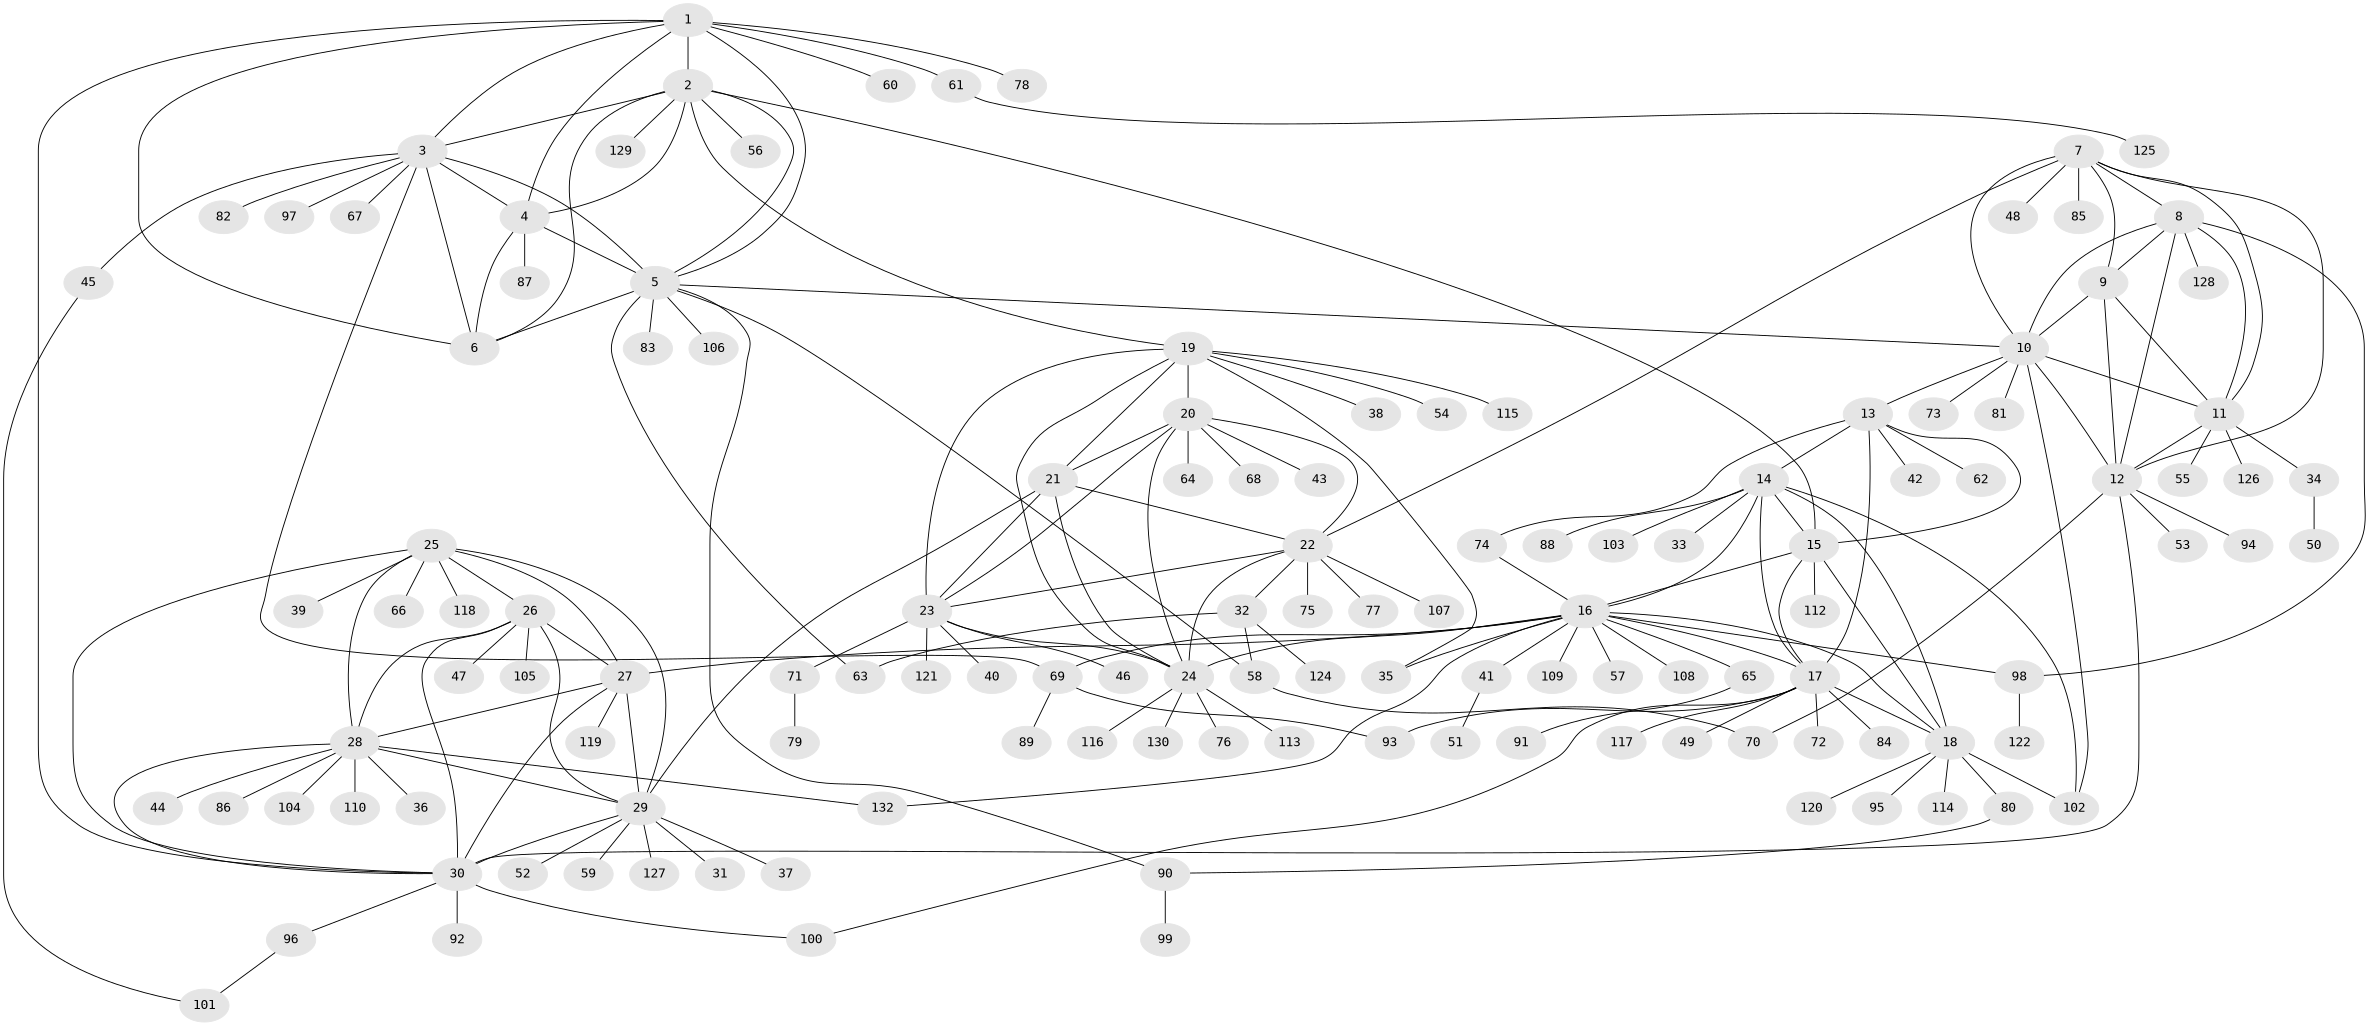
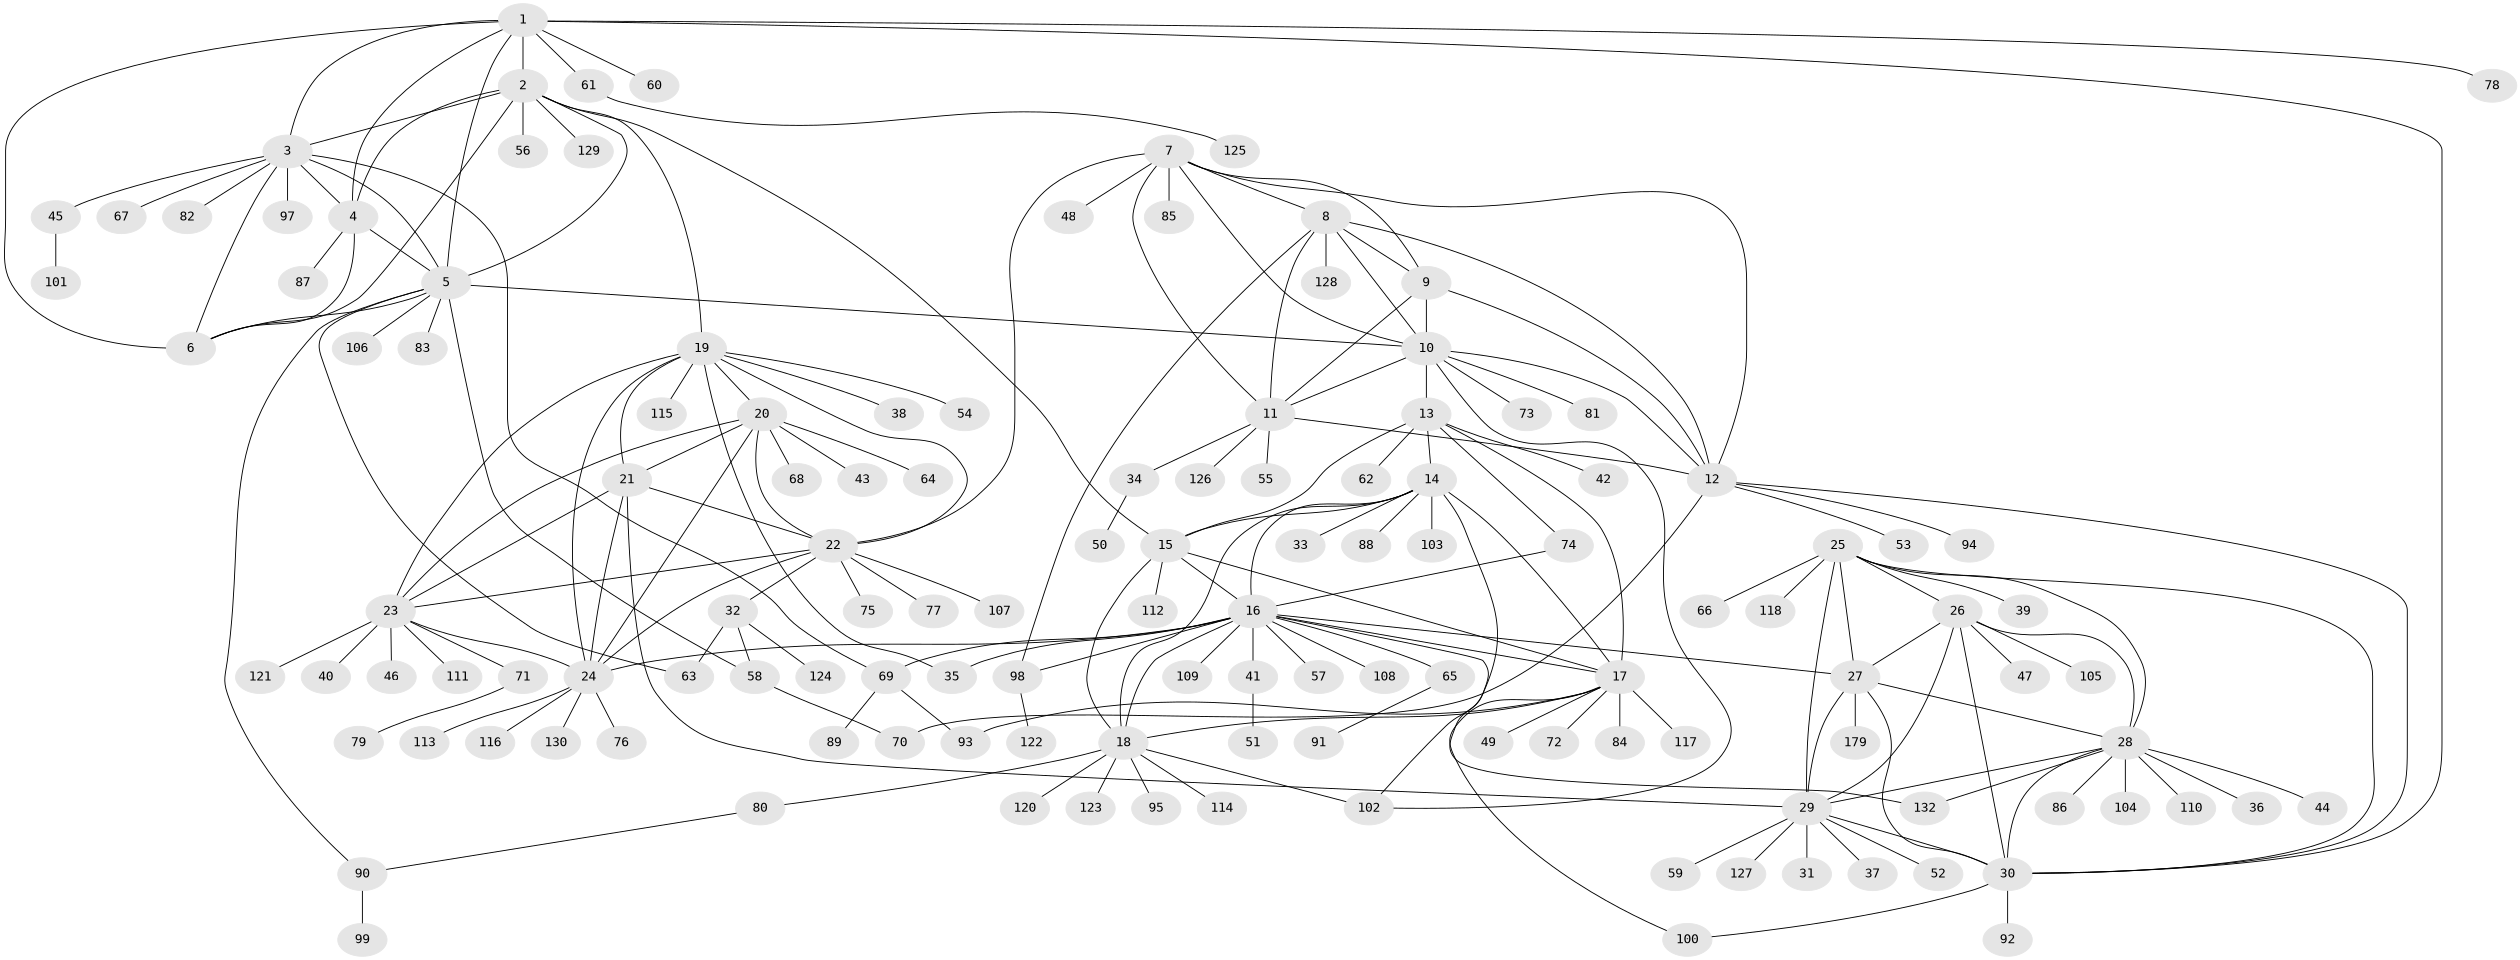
none -> (912, 439)
none -> (457, 677)
(590, 743) -> (1855, 743)
none -> (1091, 808)
(291, 940) -> none
